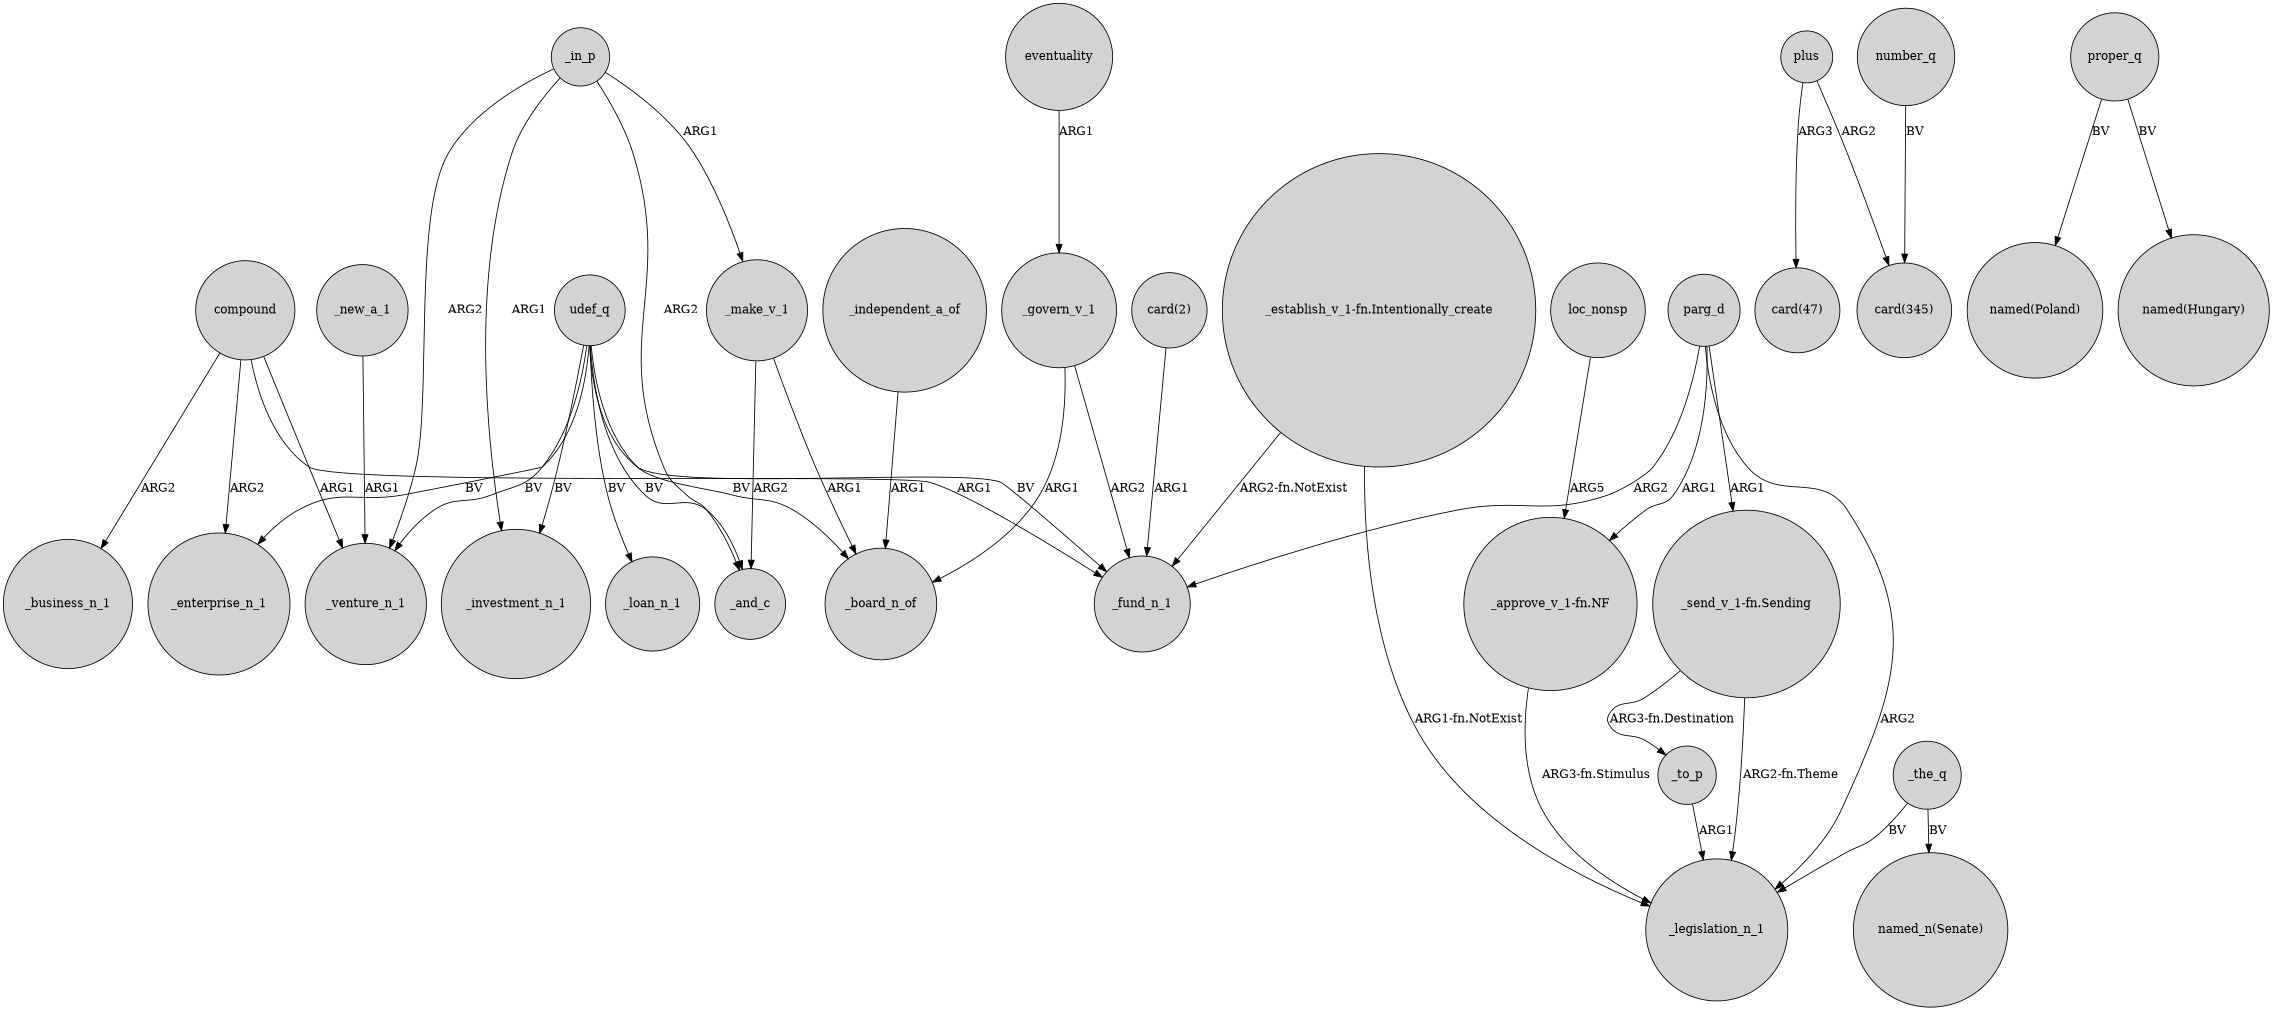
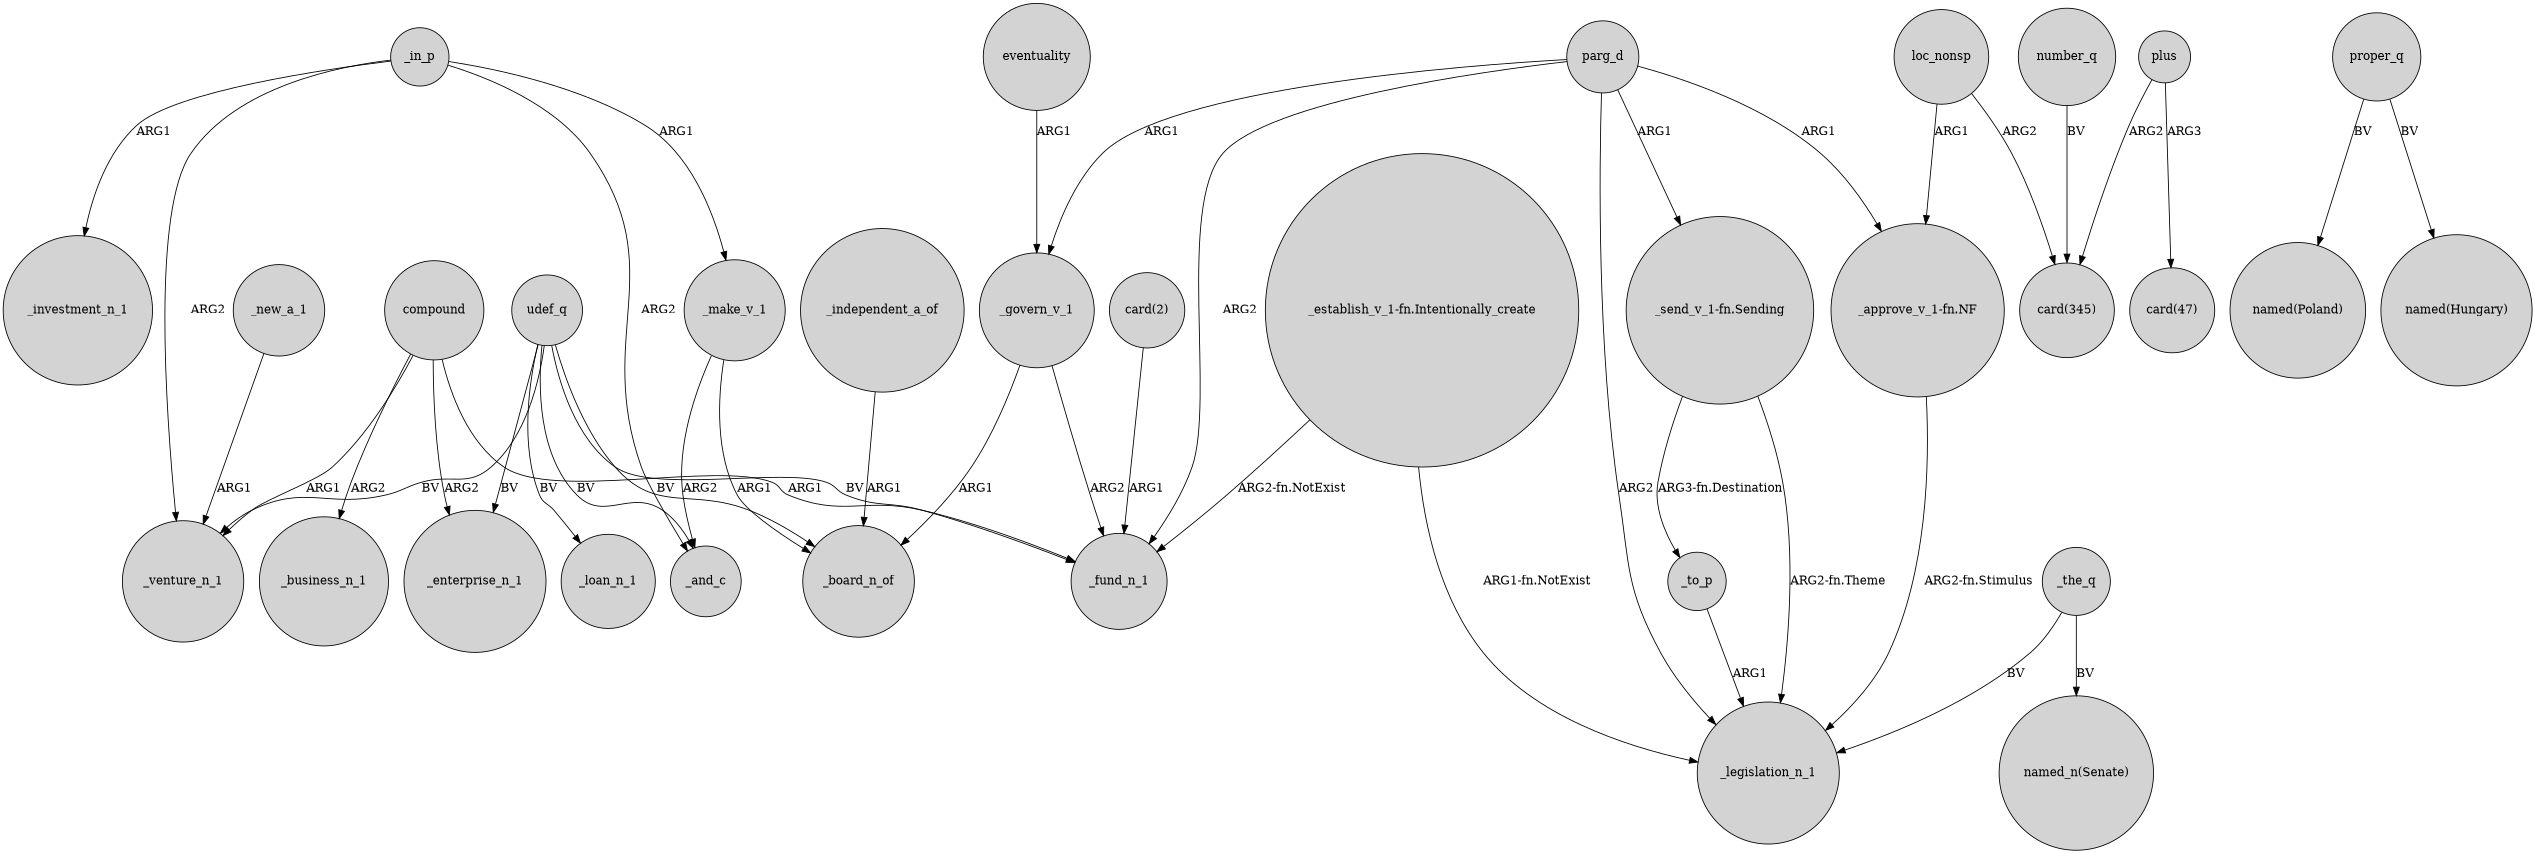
none -> (1276, 92)
none -> (2020, 171)
(561, 454) -> none
(1587, 489) -> (1952, 132)
(1596, 775) -> (1979, 581)
